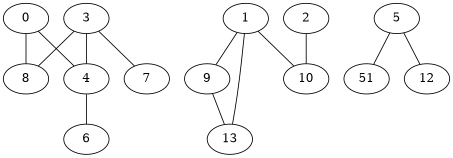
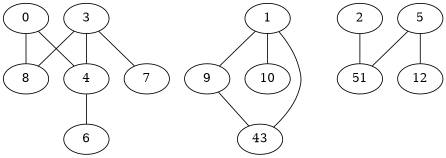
(306, 49) -> (360, 49)
(230, 139) -> (260, 139)
